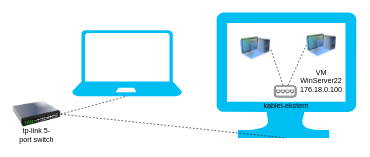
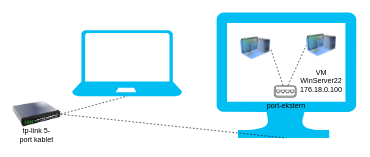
(286, 106) -> (286, 106)
(36, 135) -> (36, 135)
